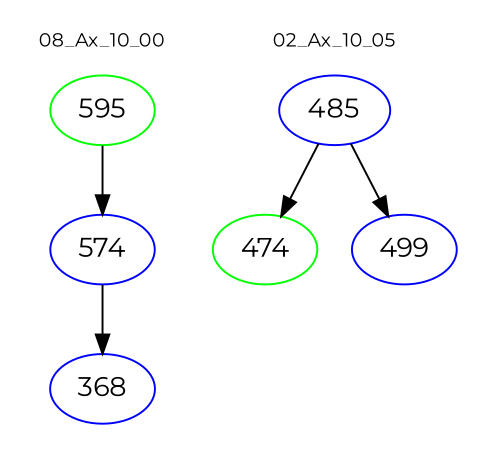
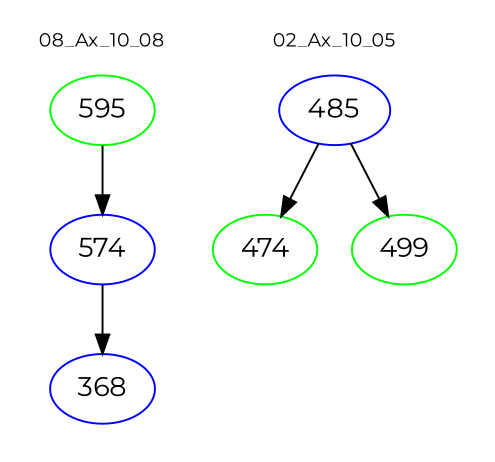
(103, 42) -> (103, 42)
(404, 250) -> (404, 250)
